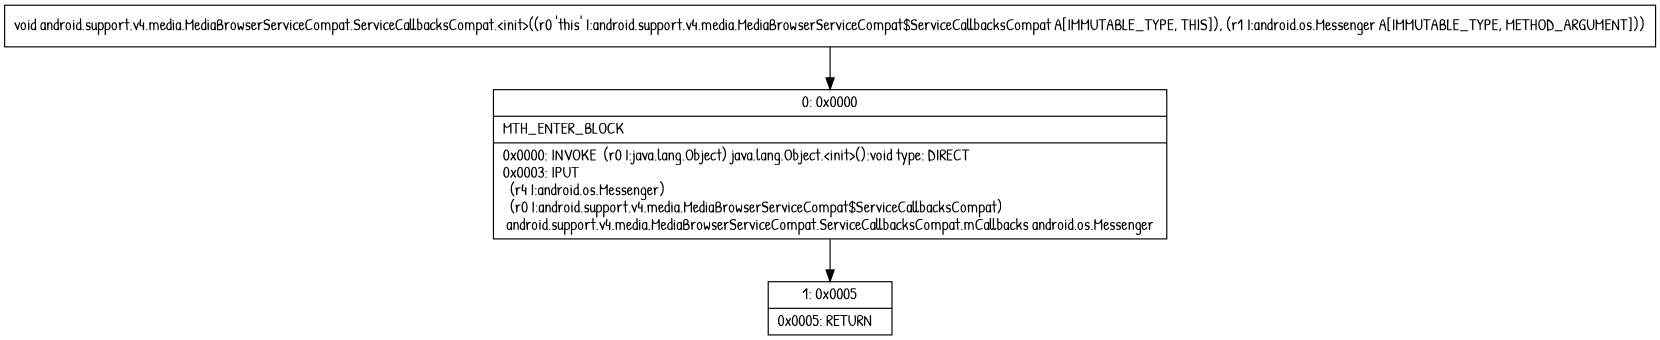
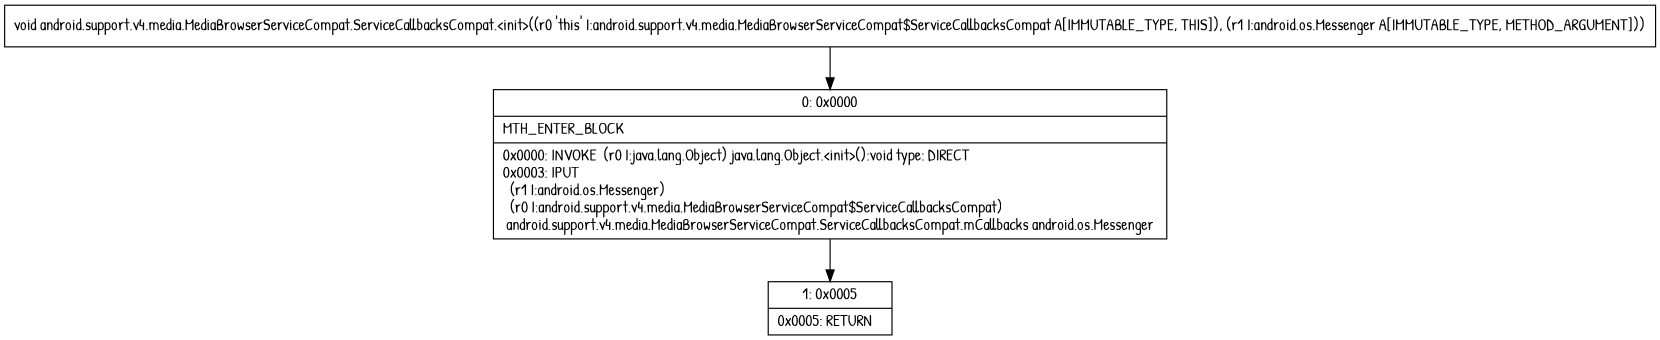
(584, 190) -> (584, 190)
